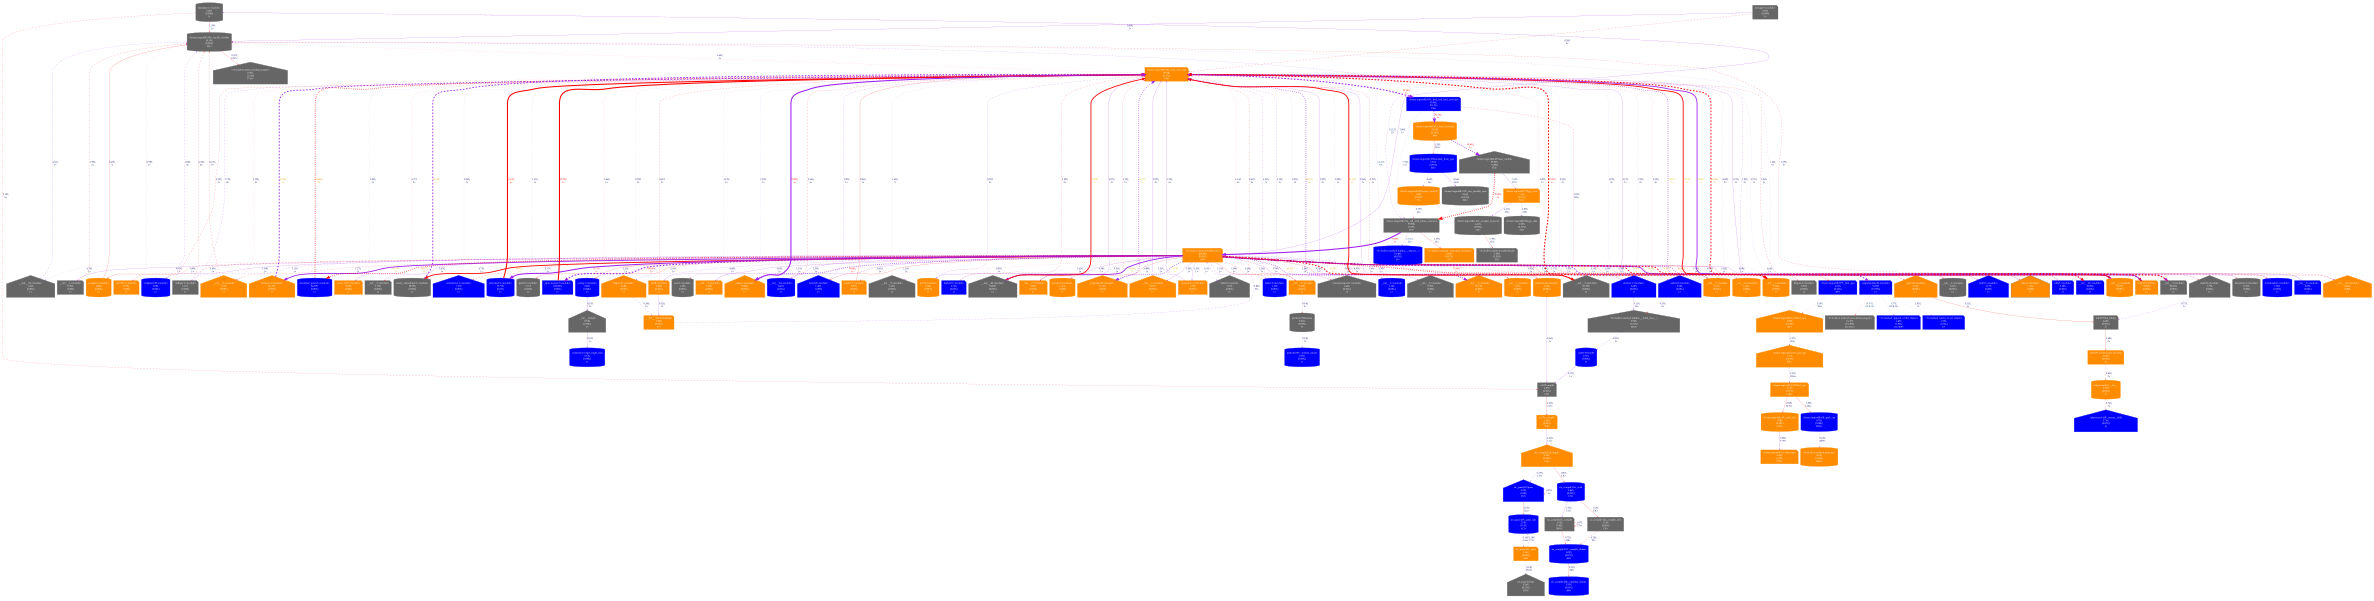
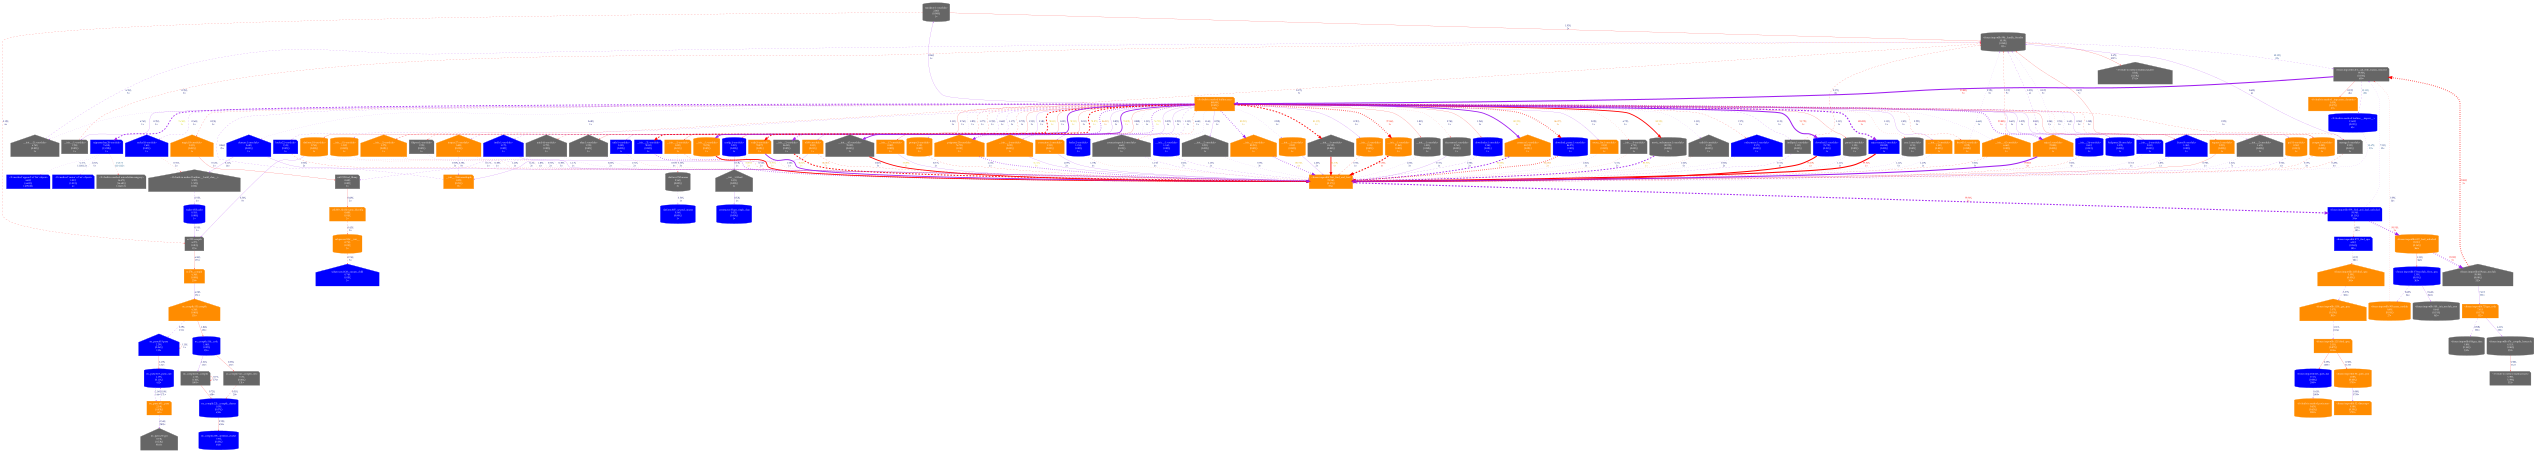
(688, 58) -> (1609, 171)
(1527, 265) -> (1790, 107)
(2030, 288) -> (589, 147)
